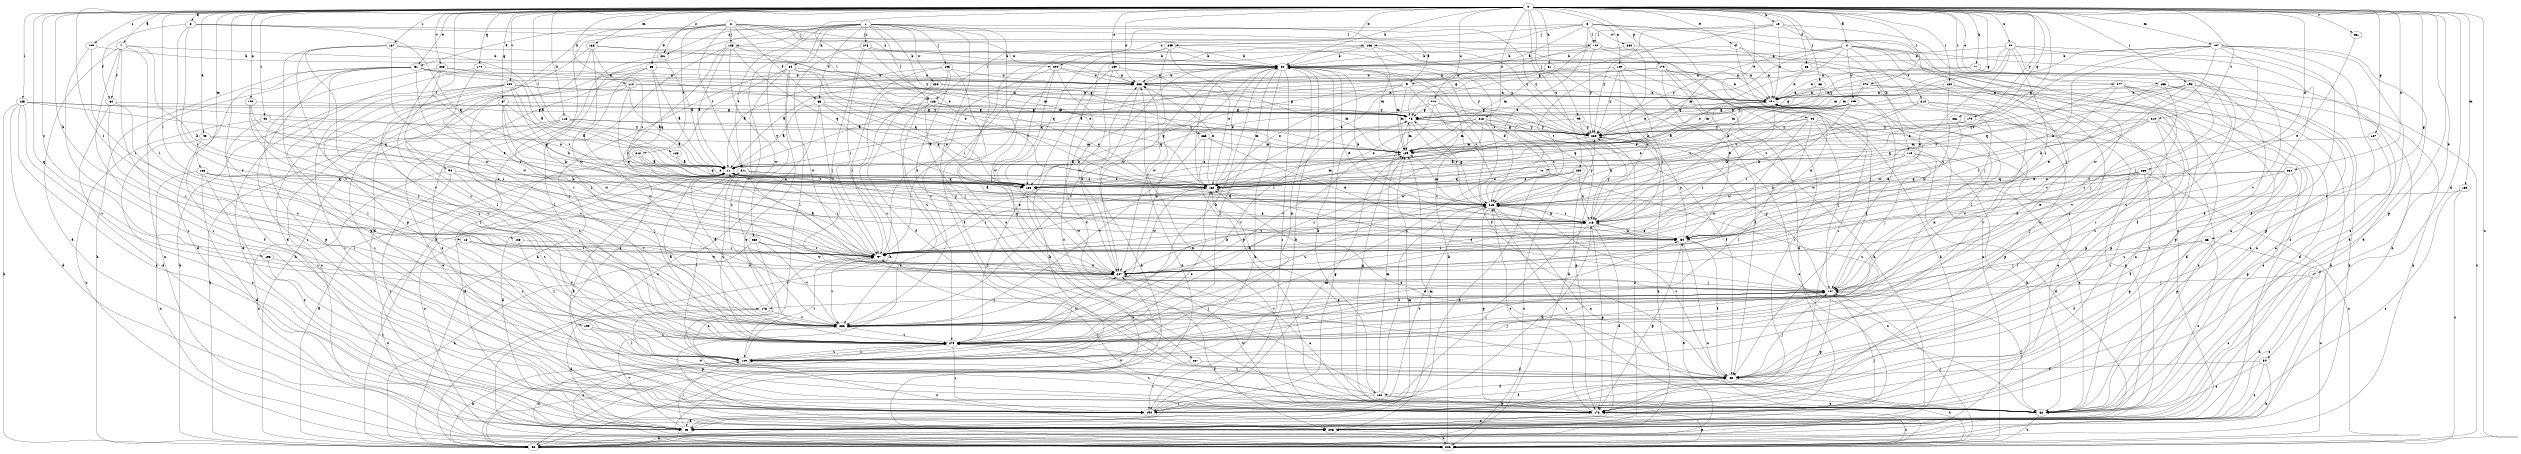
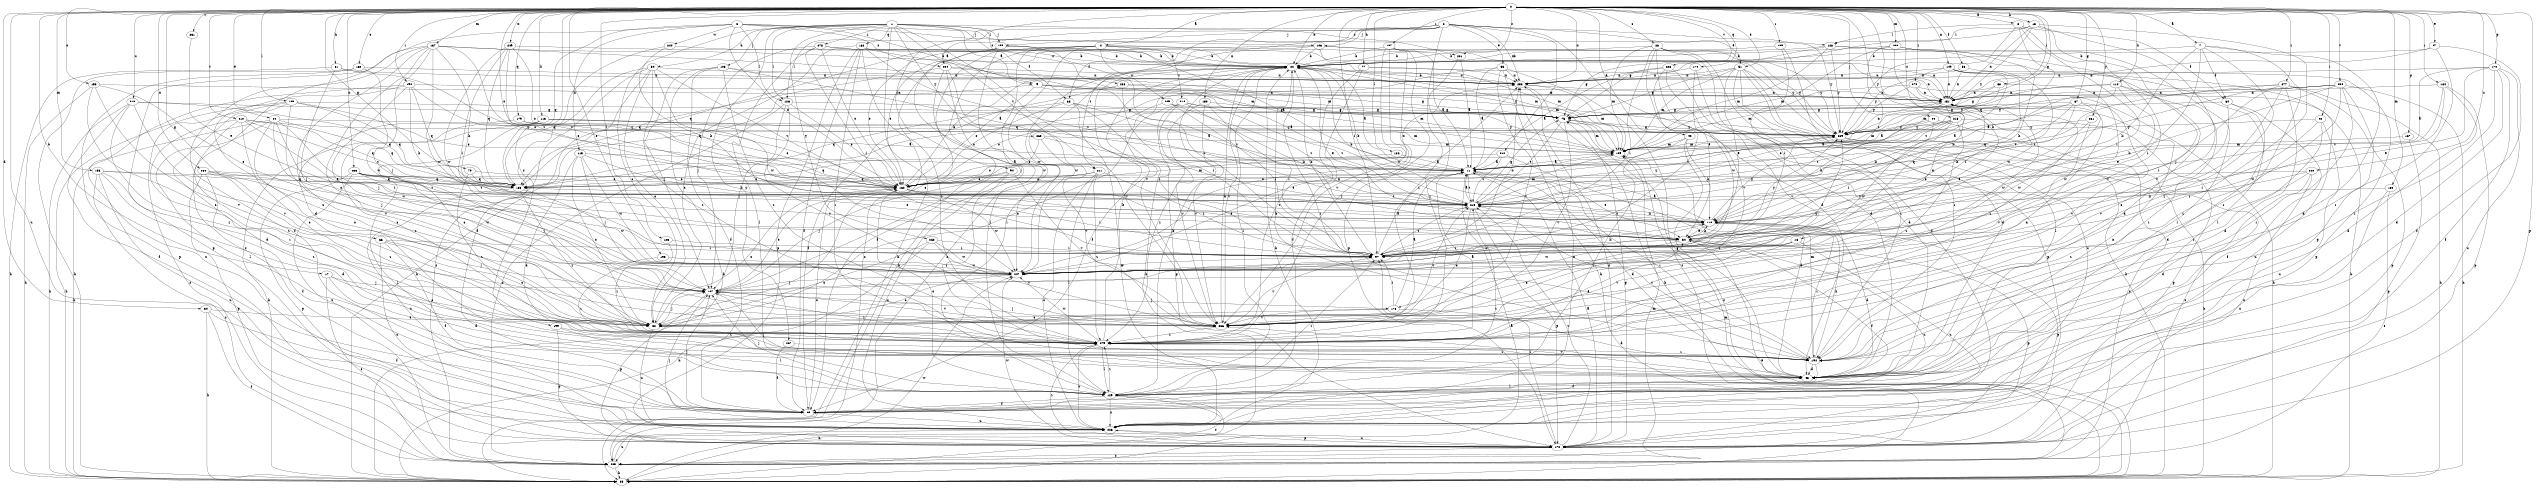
(1556, 383) -> (805, 218)
